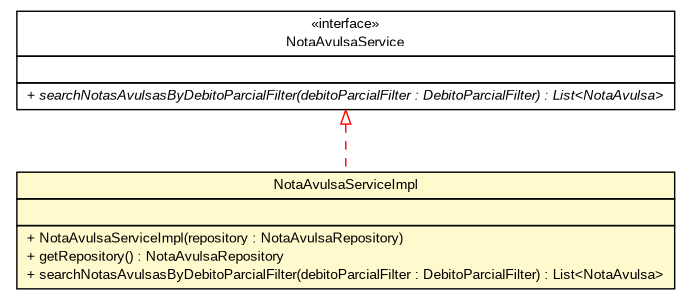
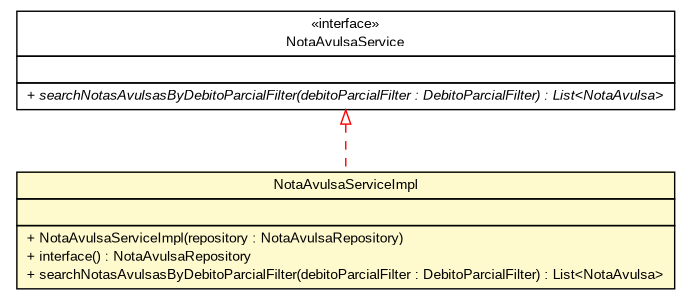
(156, 257) -> (139, 257)
